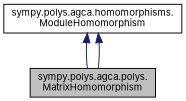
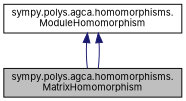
(93, 83) -> (93, 83)
